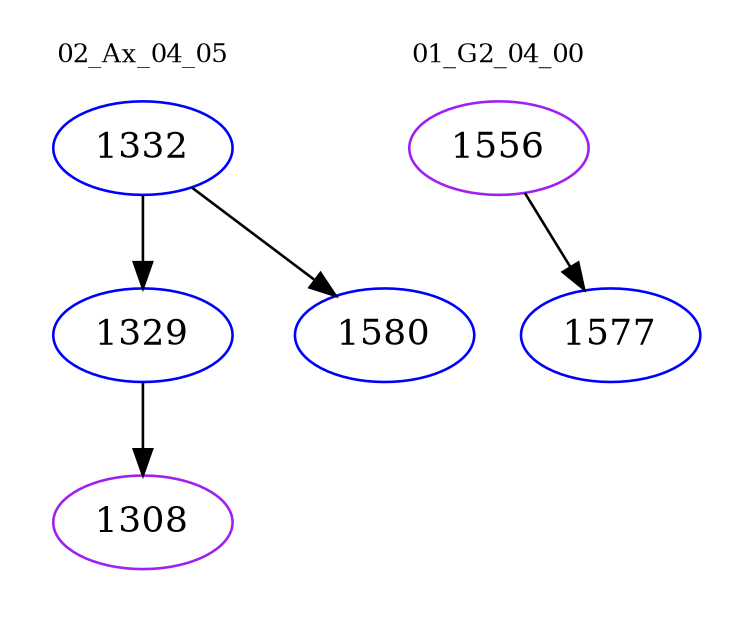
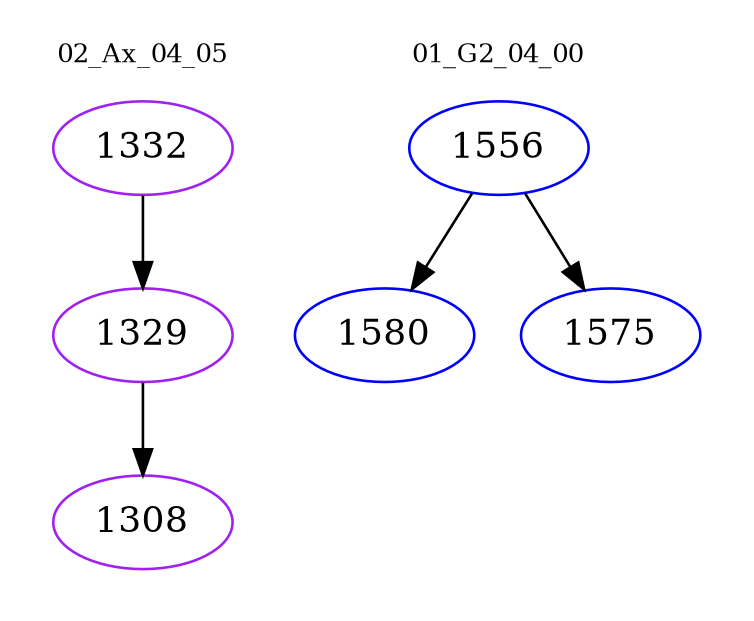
(143, 148) -> (143, 148)
(499, 148) -> (499, 148)
(238, 222) -> (449, 230)
(143, 335) -> (143, 335)
(611, 335) -> (611, 335)
